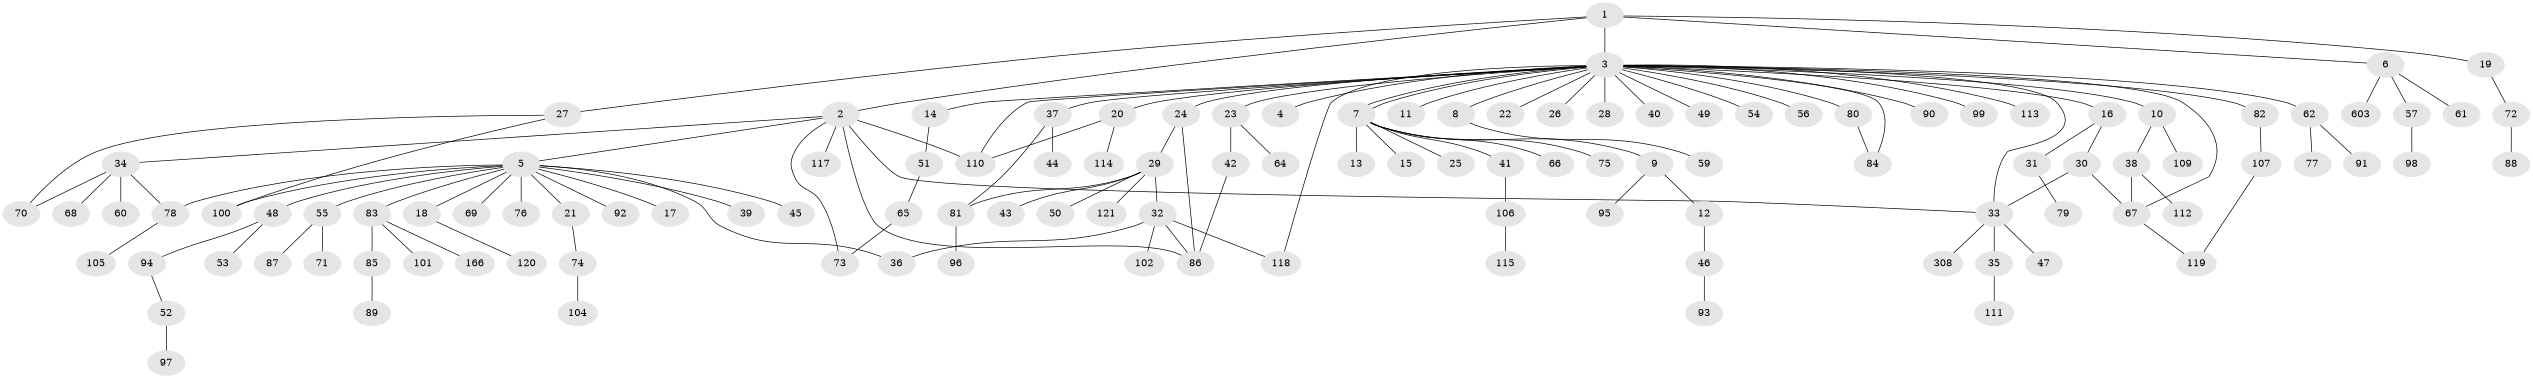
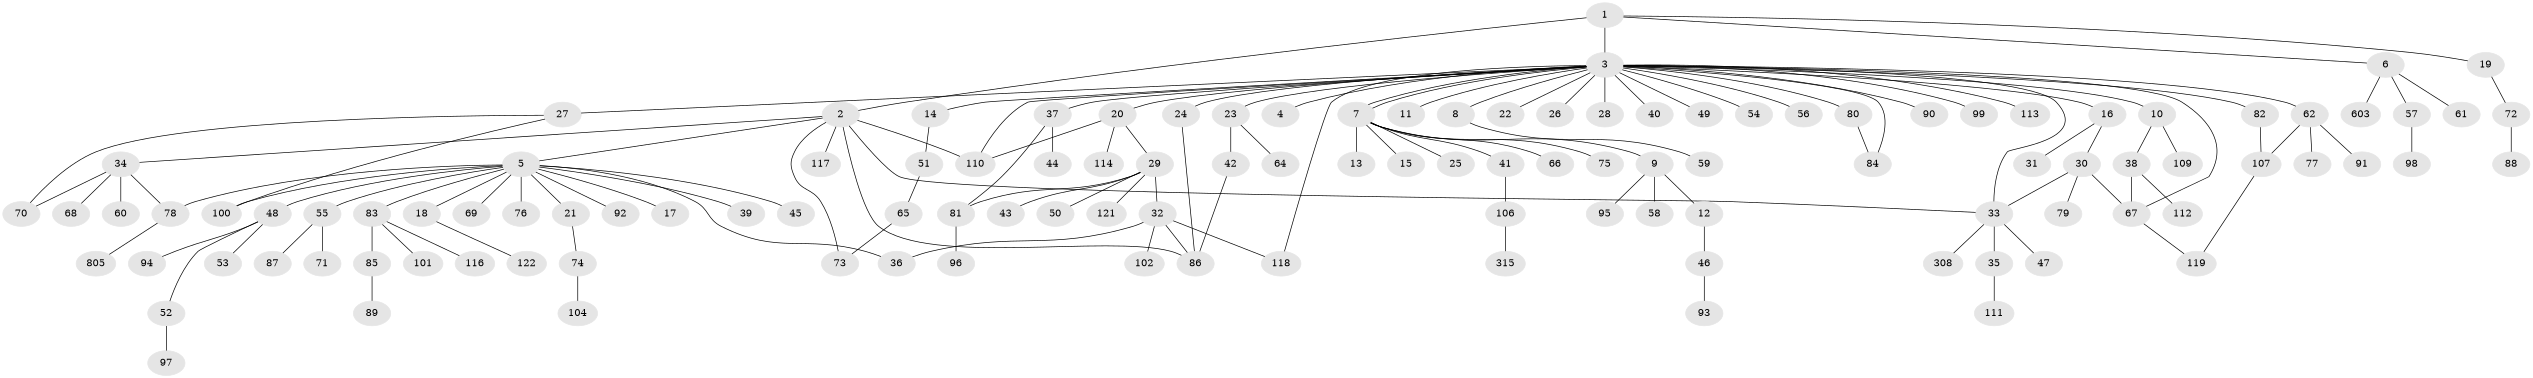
(1083, 54) -> (1084, 90)
(1168, 139) -> (1136, 139)
none -> (2286, 139)
(2048, 189) -> (2073, 189)
none -> (1655, 214)
(96, 264) -> (96, 264)
(475, 264) -> (475, 264)
(527, 264) -> (527, 264)
(1505, 264) -> (1505, 264)
(157, 289) -> (202, 249)
